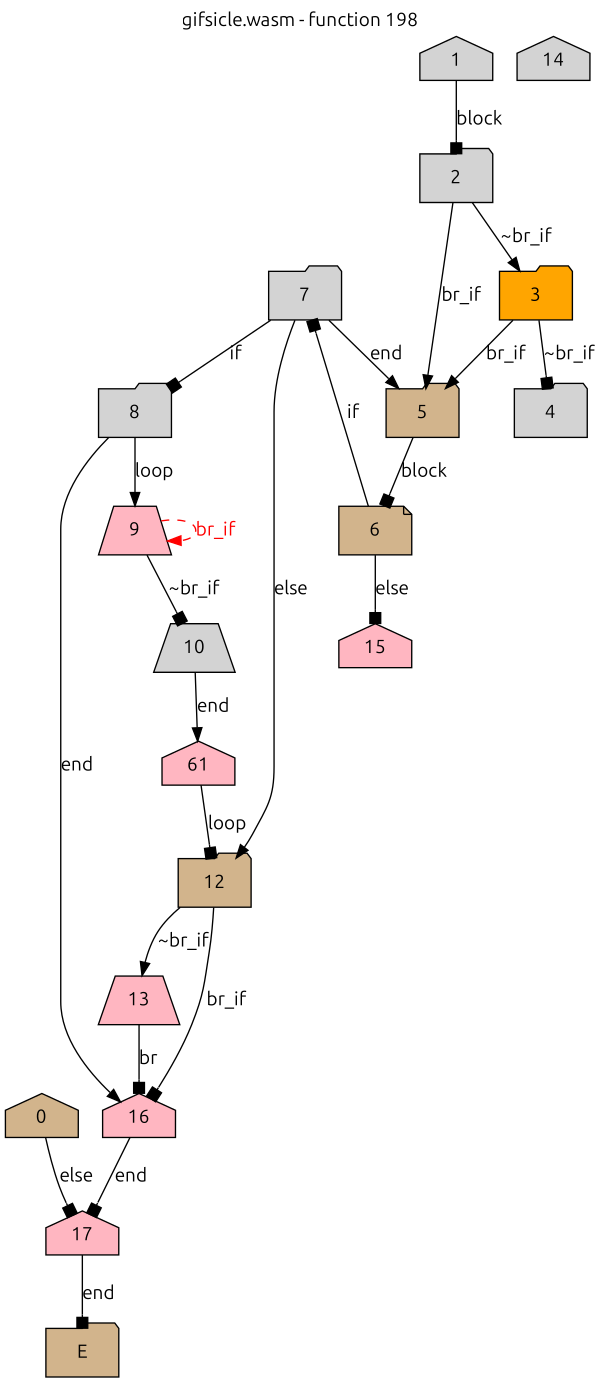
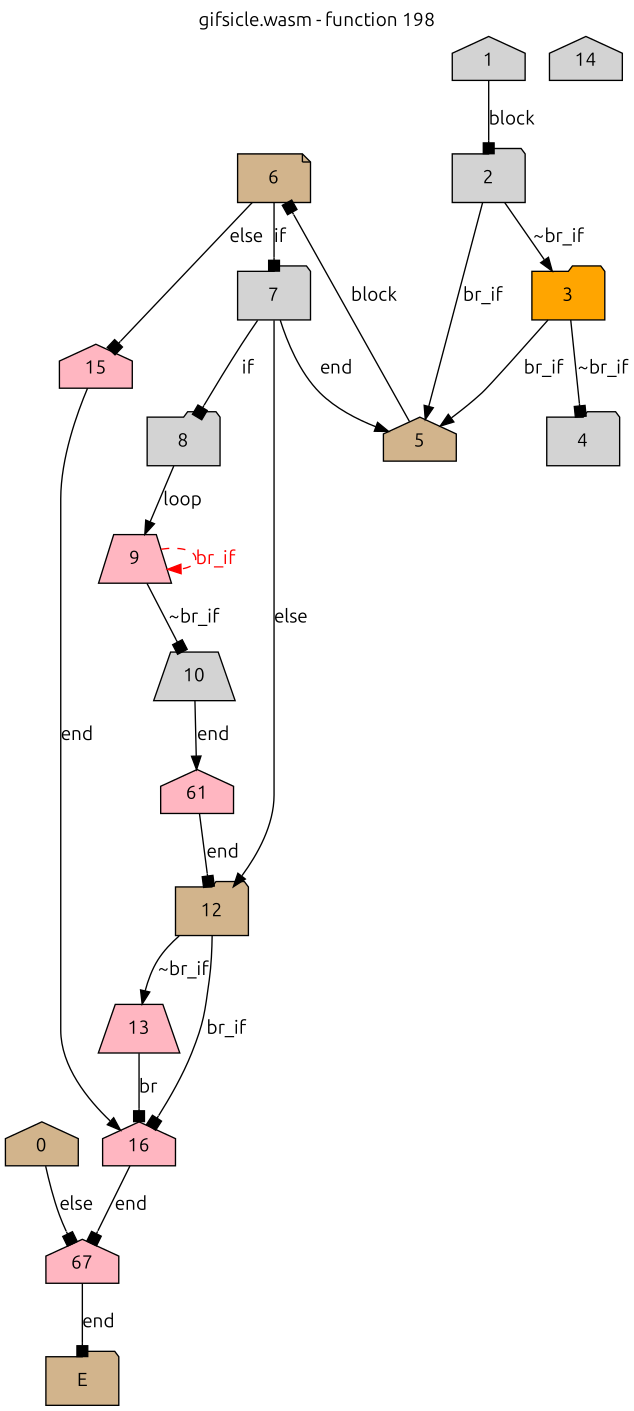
(423, 413) -> (420, 441)
(61, 766) -> (61, 760)
(227, 824) -> (223, 853)
(82, 1235) -> (82, 1264)
